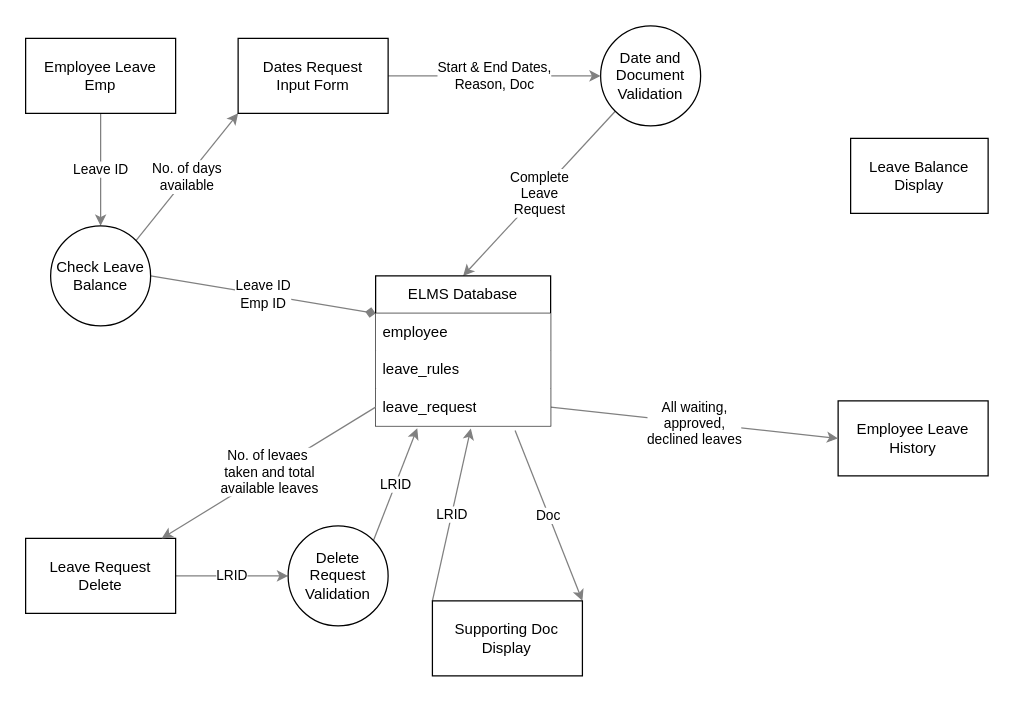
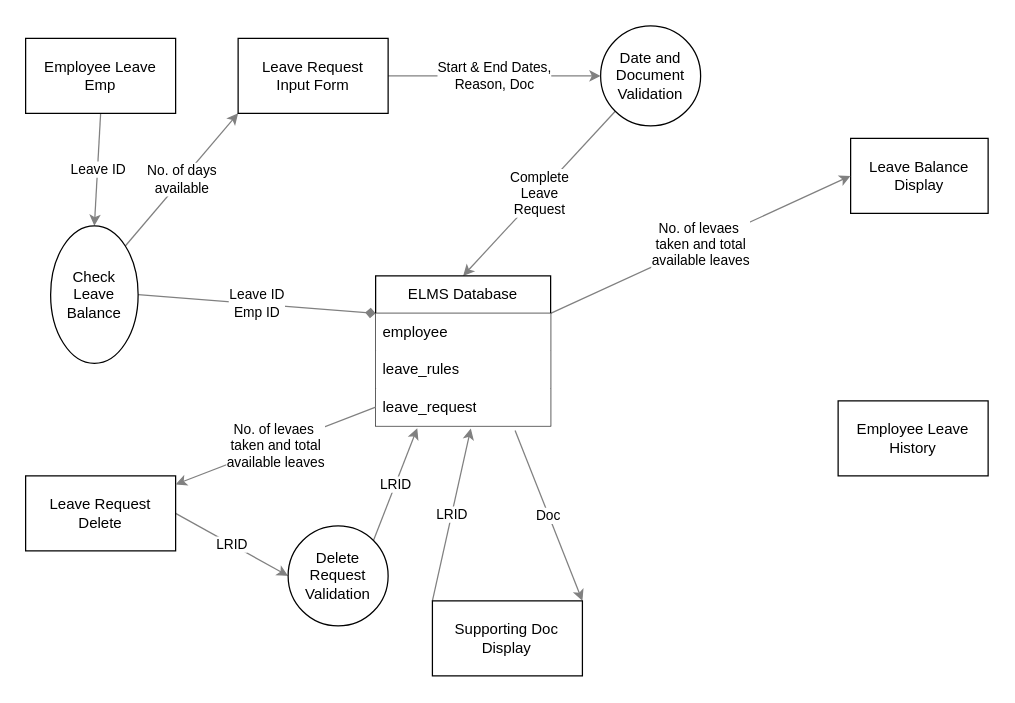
(313, 76) -> (313, 76)
none -> (713, 239)
(101, 276) -> (94, 294)
(694, 422) -> none
(101, 576) -> (101, 513)
